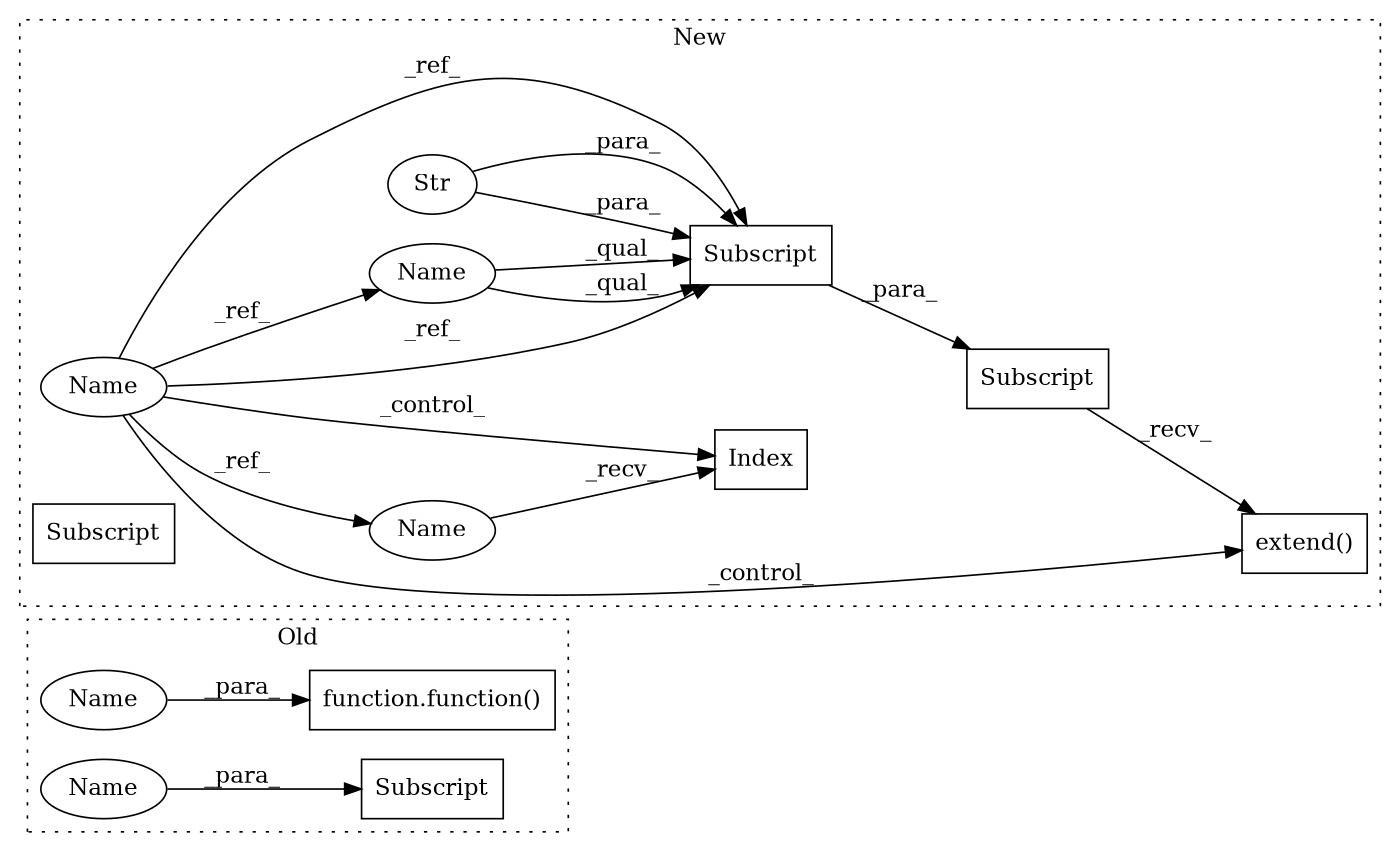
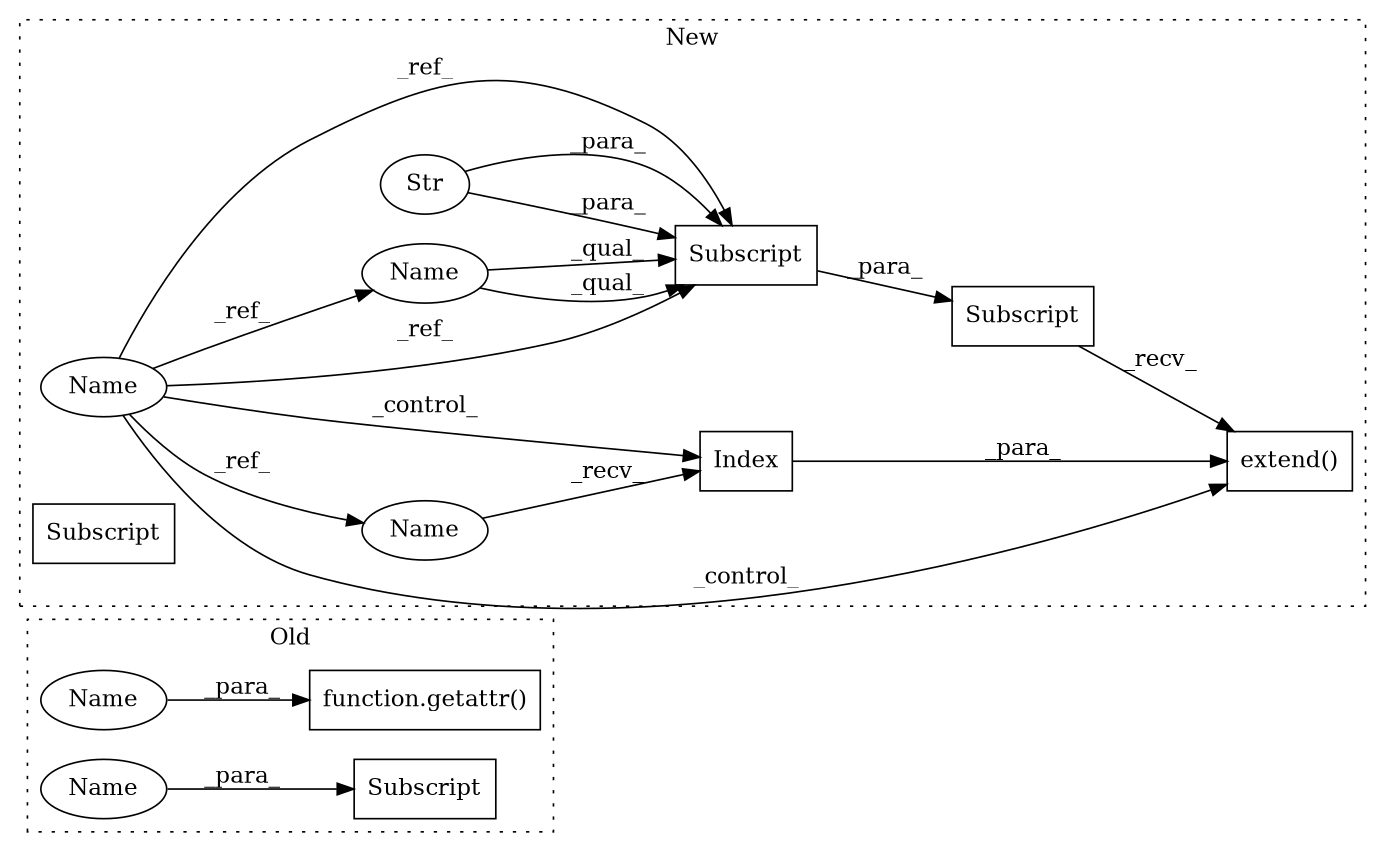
none -> (1001, 461)
(432, 700) -> (425, 700)
